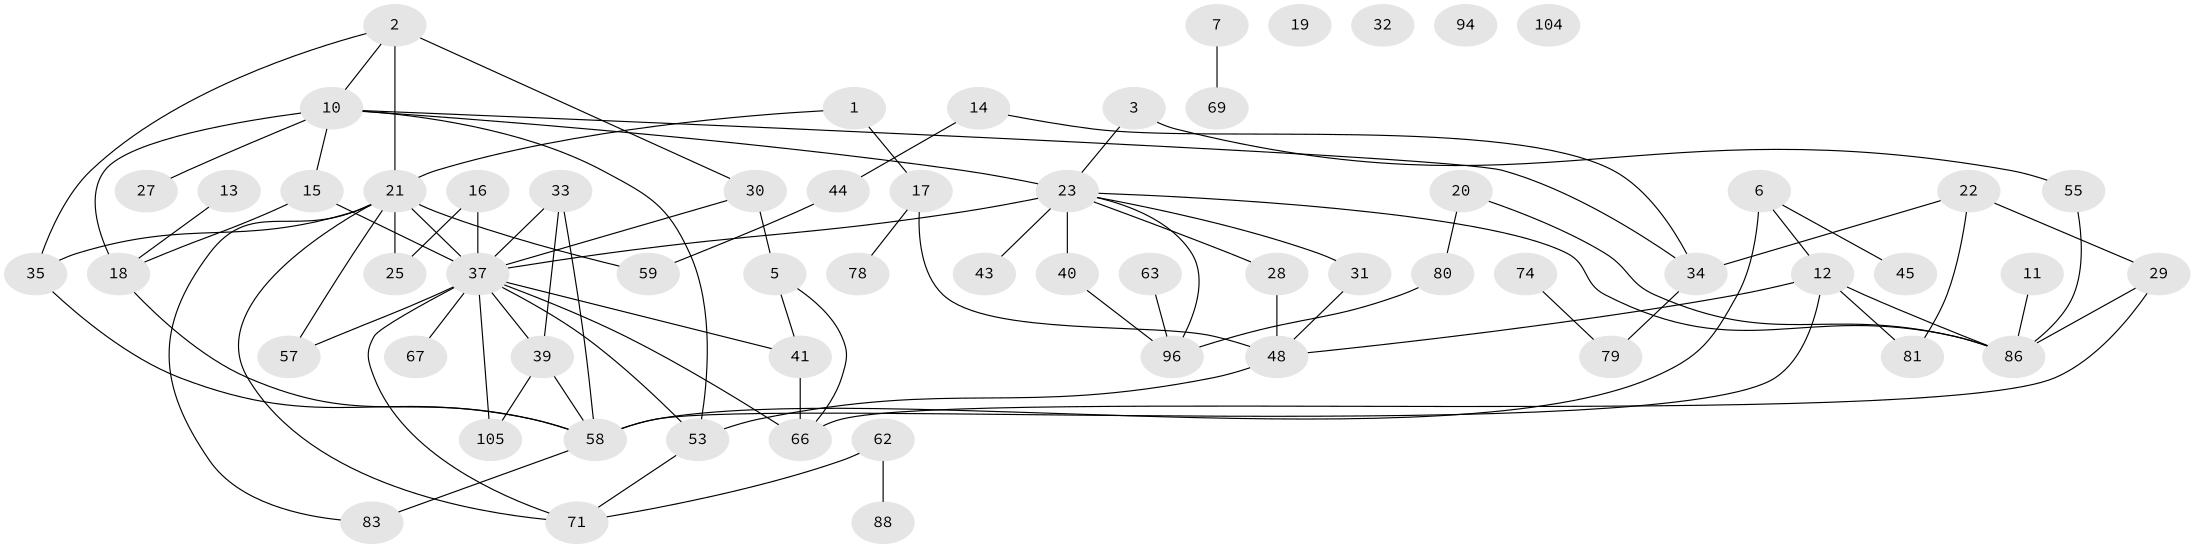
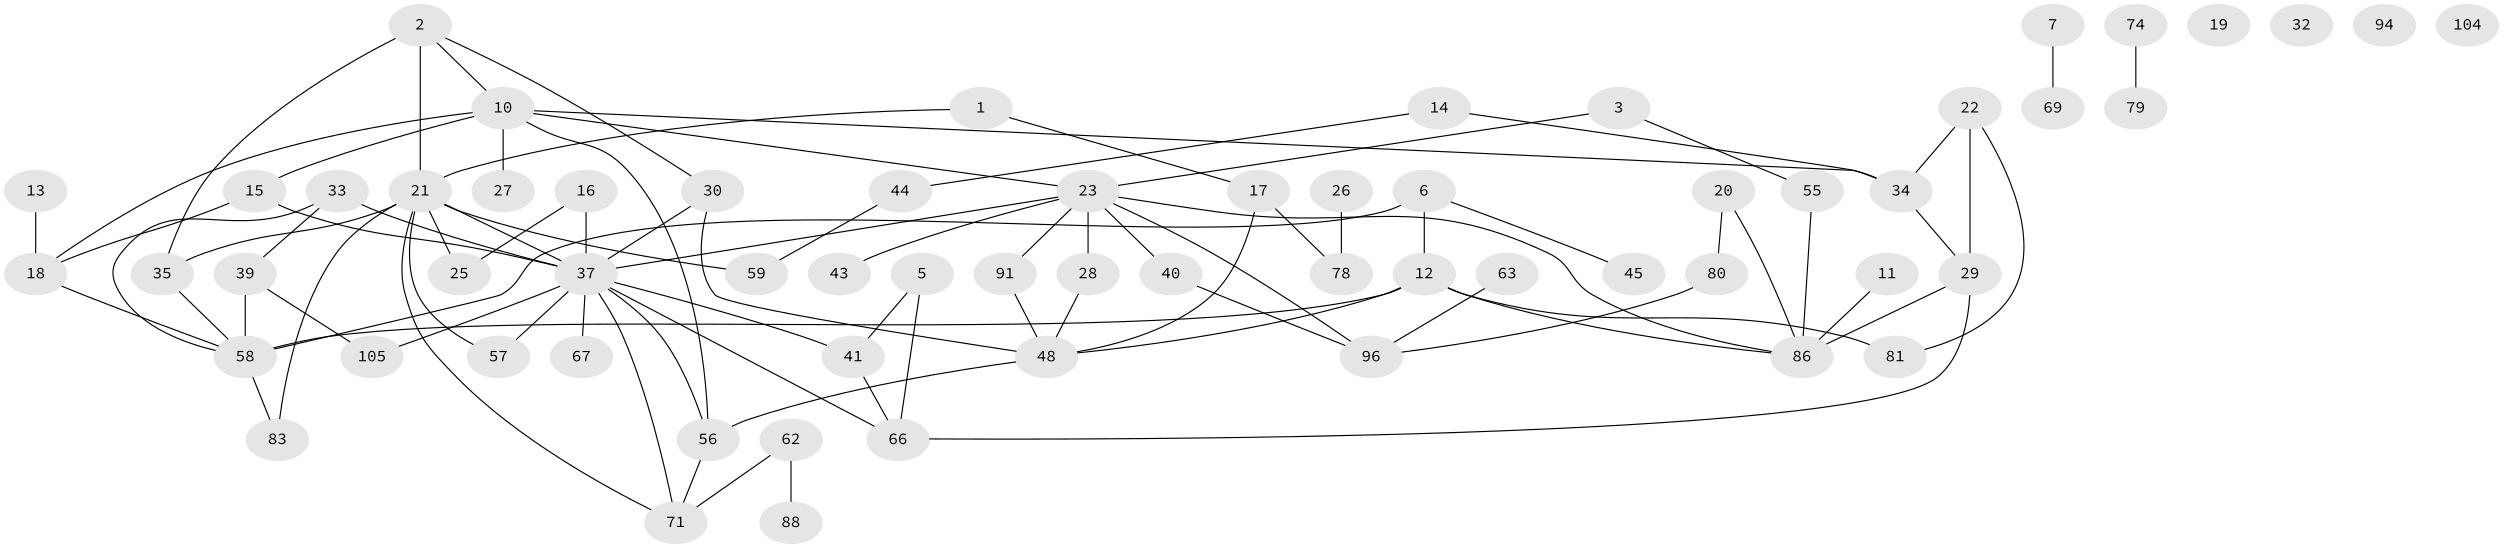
none -> (1341, 191)
(768, 243) -> (803, 316)
(1360, 274) -> (1005, 274)
(510, 315) -> none
(1647, 321) -> (1935, 233)
(698, 440) -> (708, 440)
